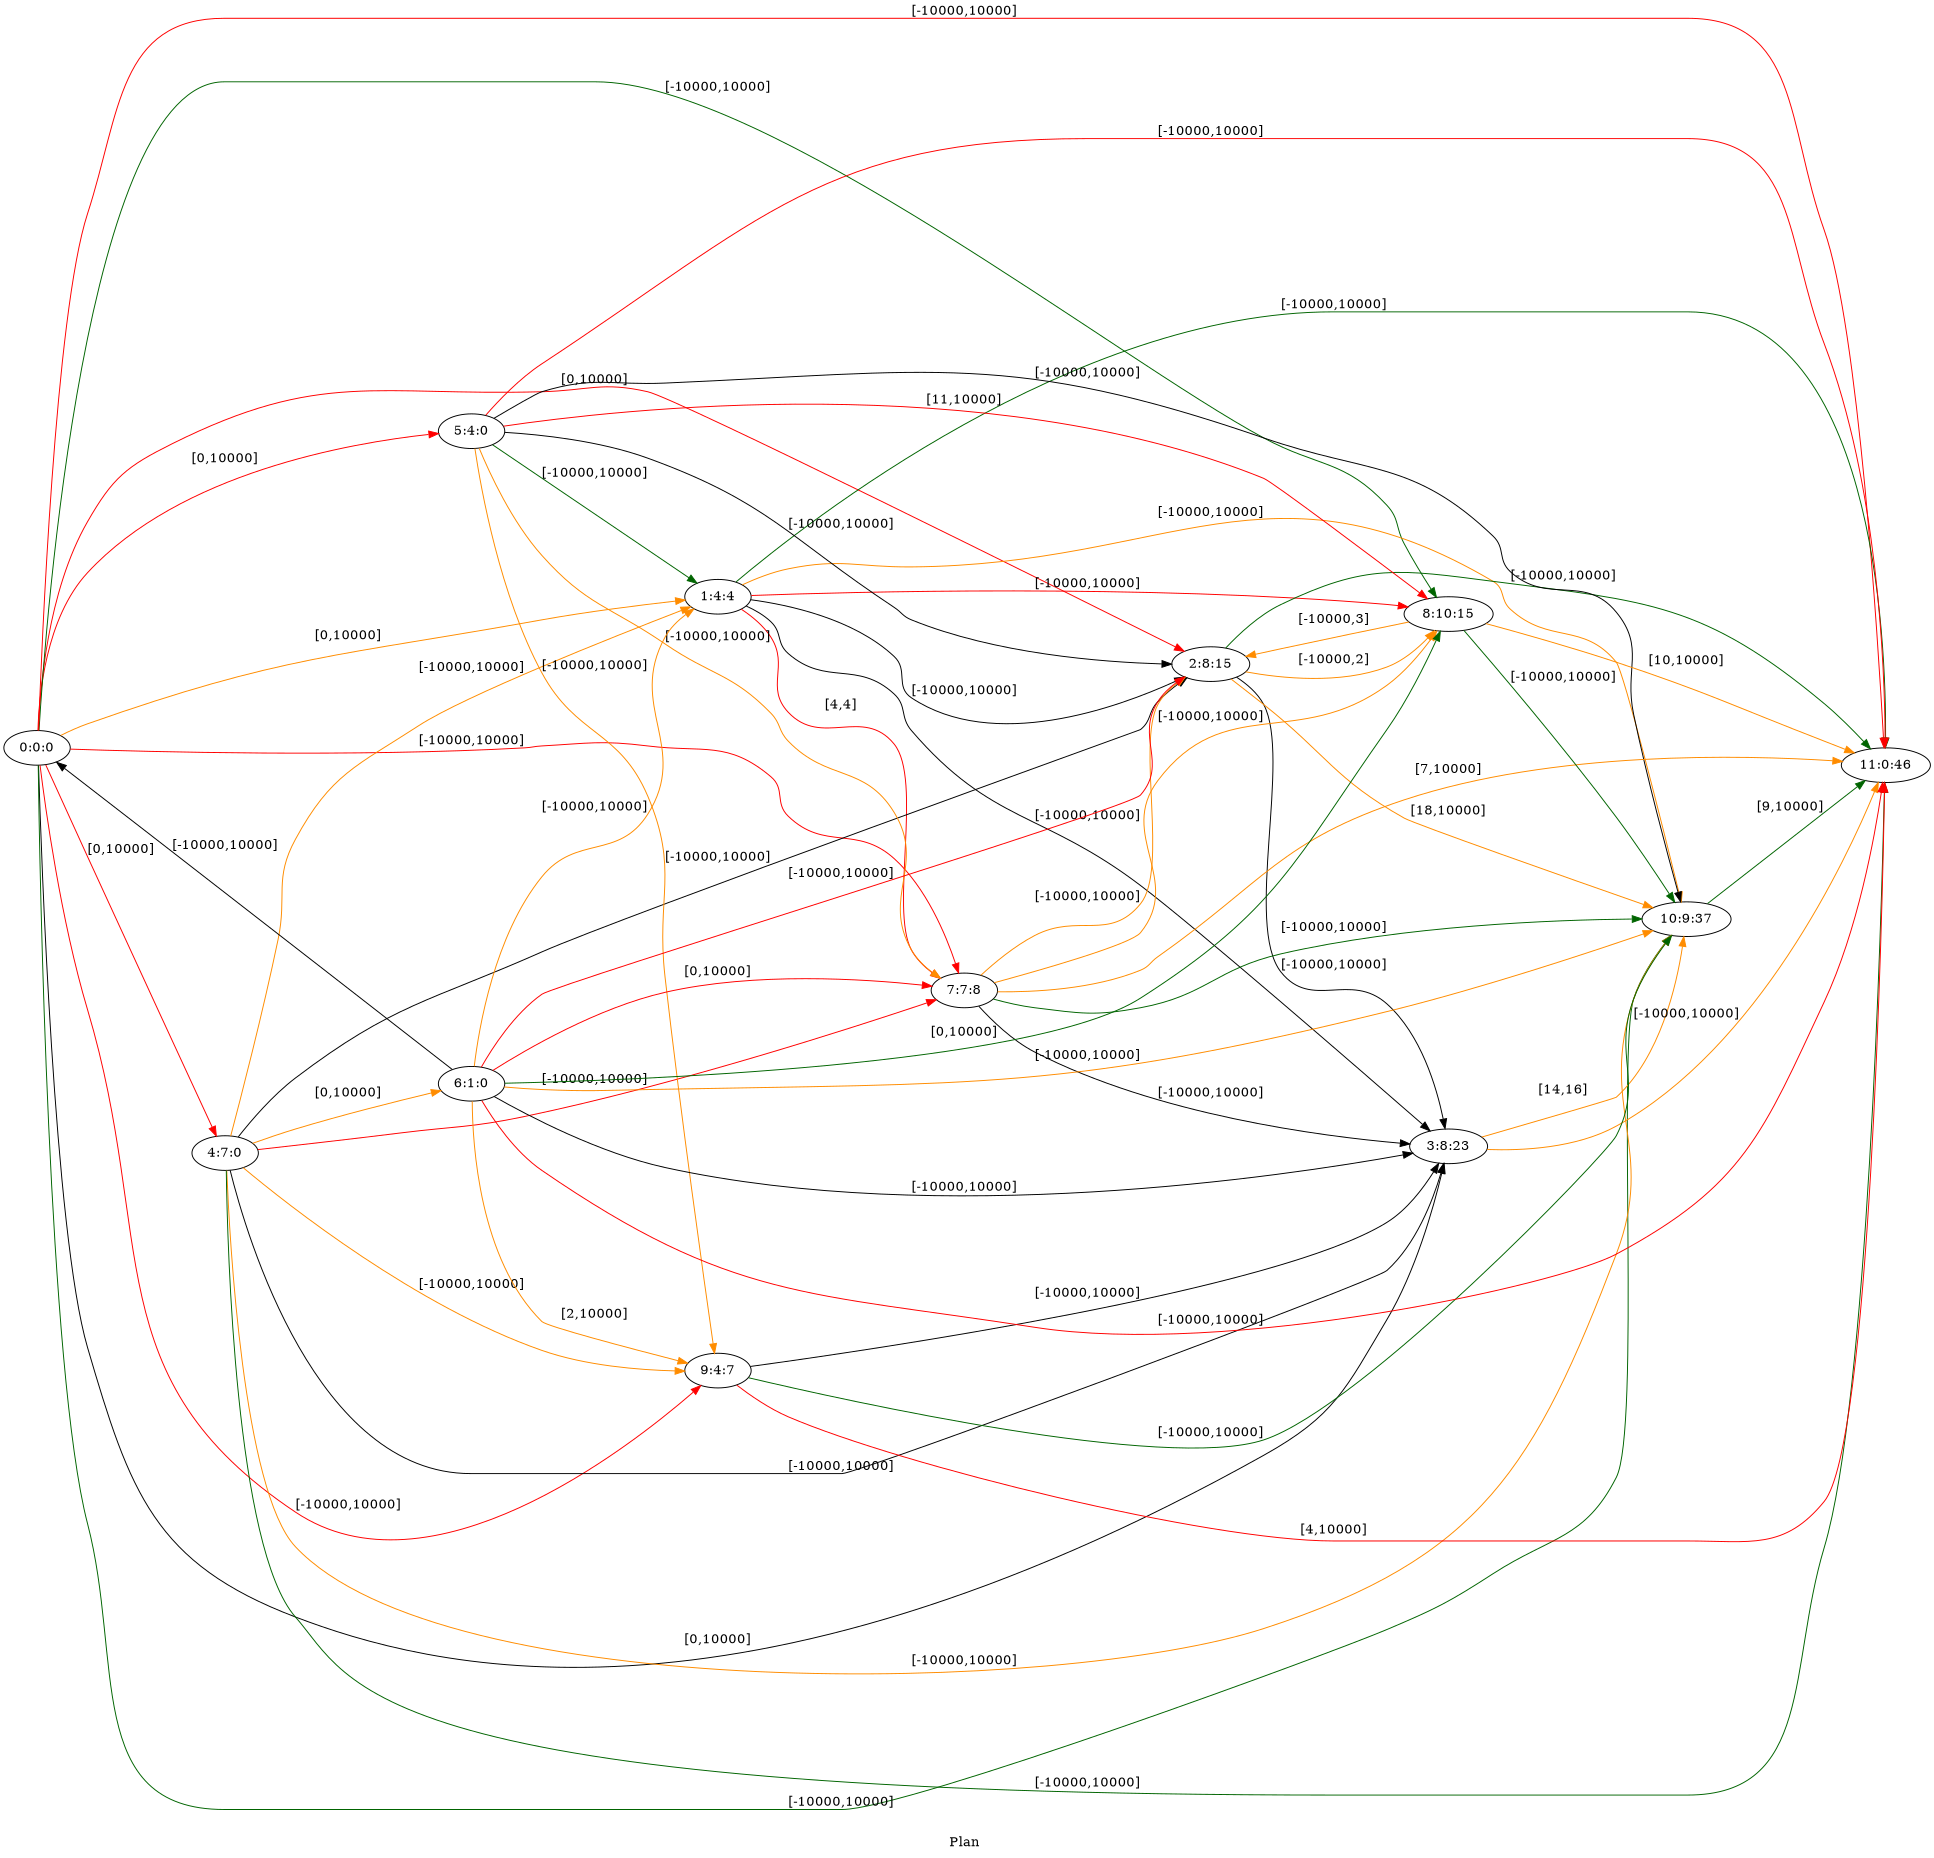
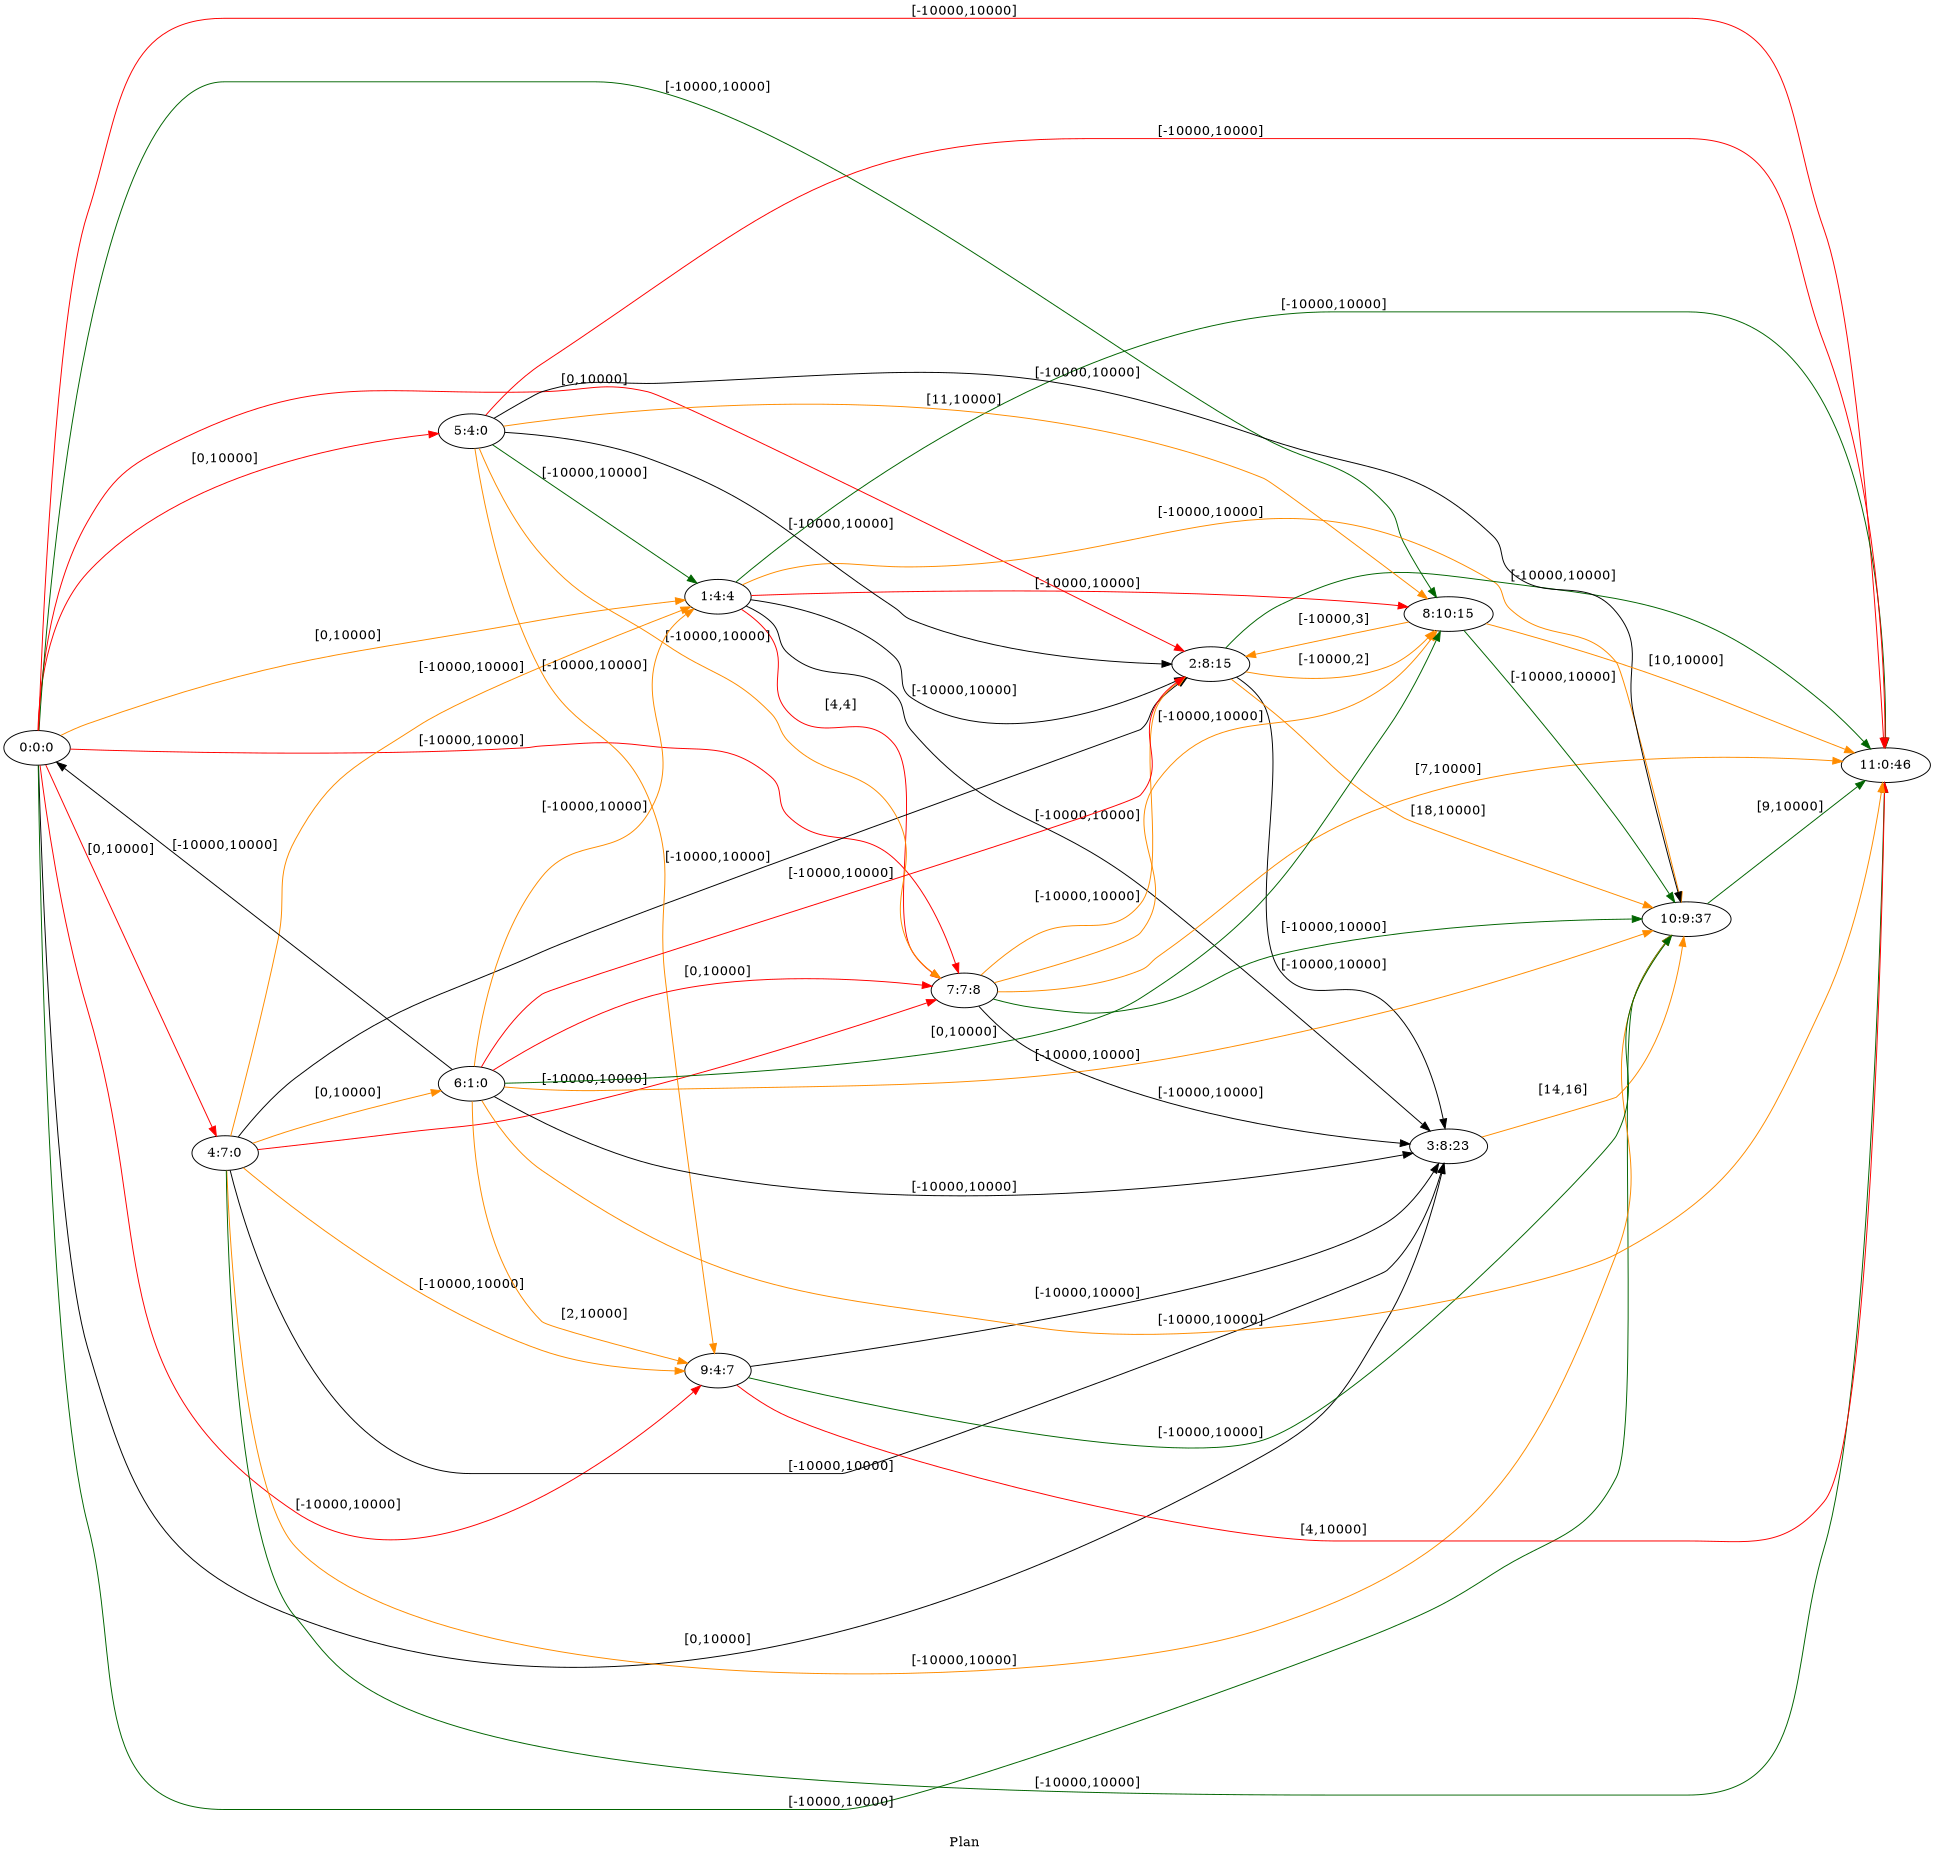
(960, 412) -> (960, 412)
(1729, 1031) -> none
(1298, 1324) -> (1298, 1324)
